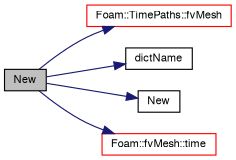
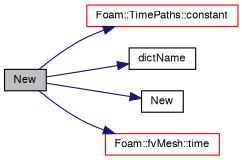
(159, 16) -> (162, 16)
